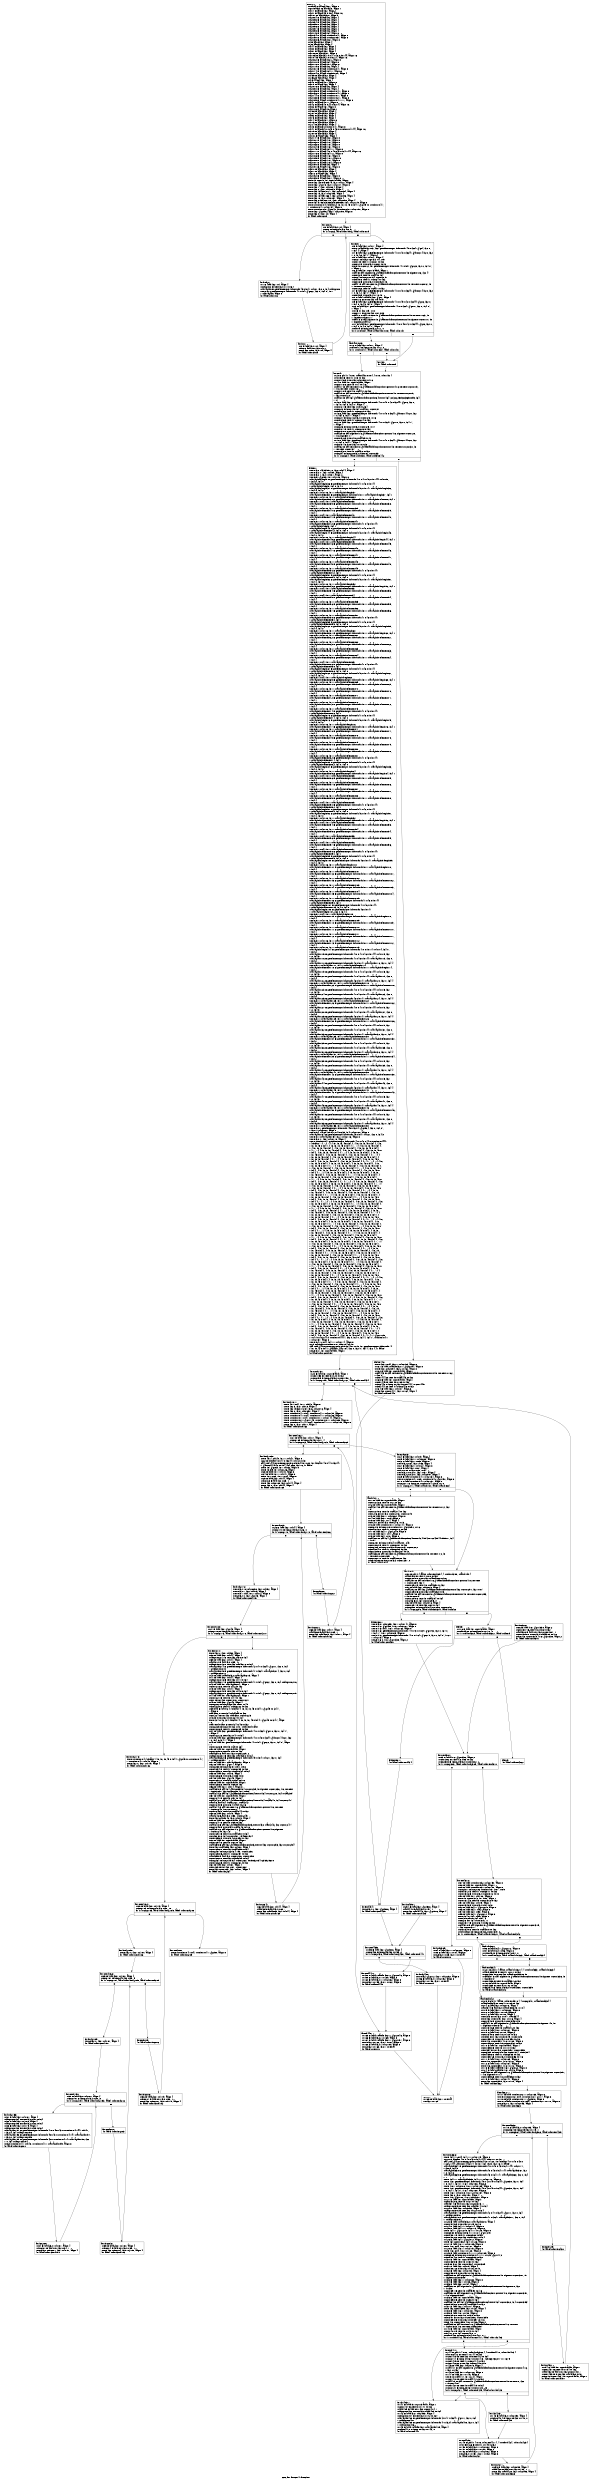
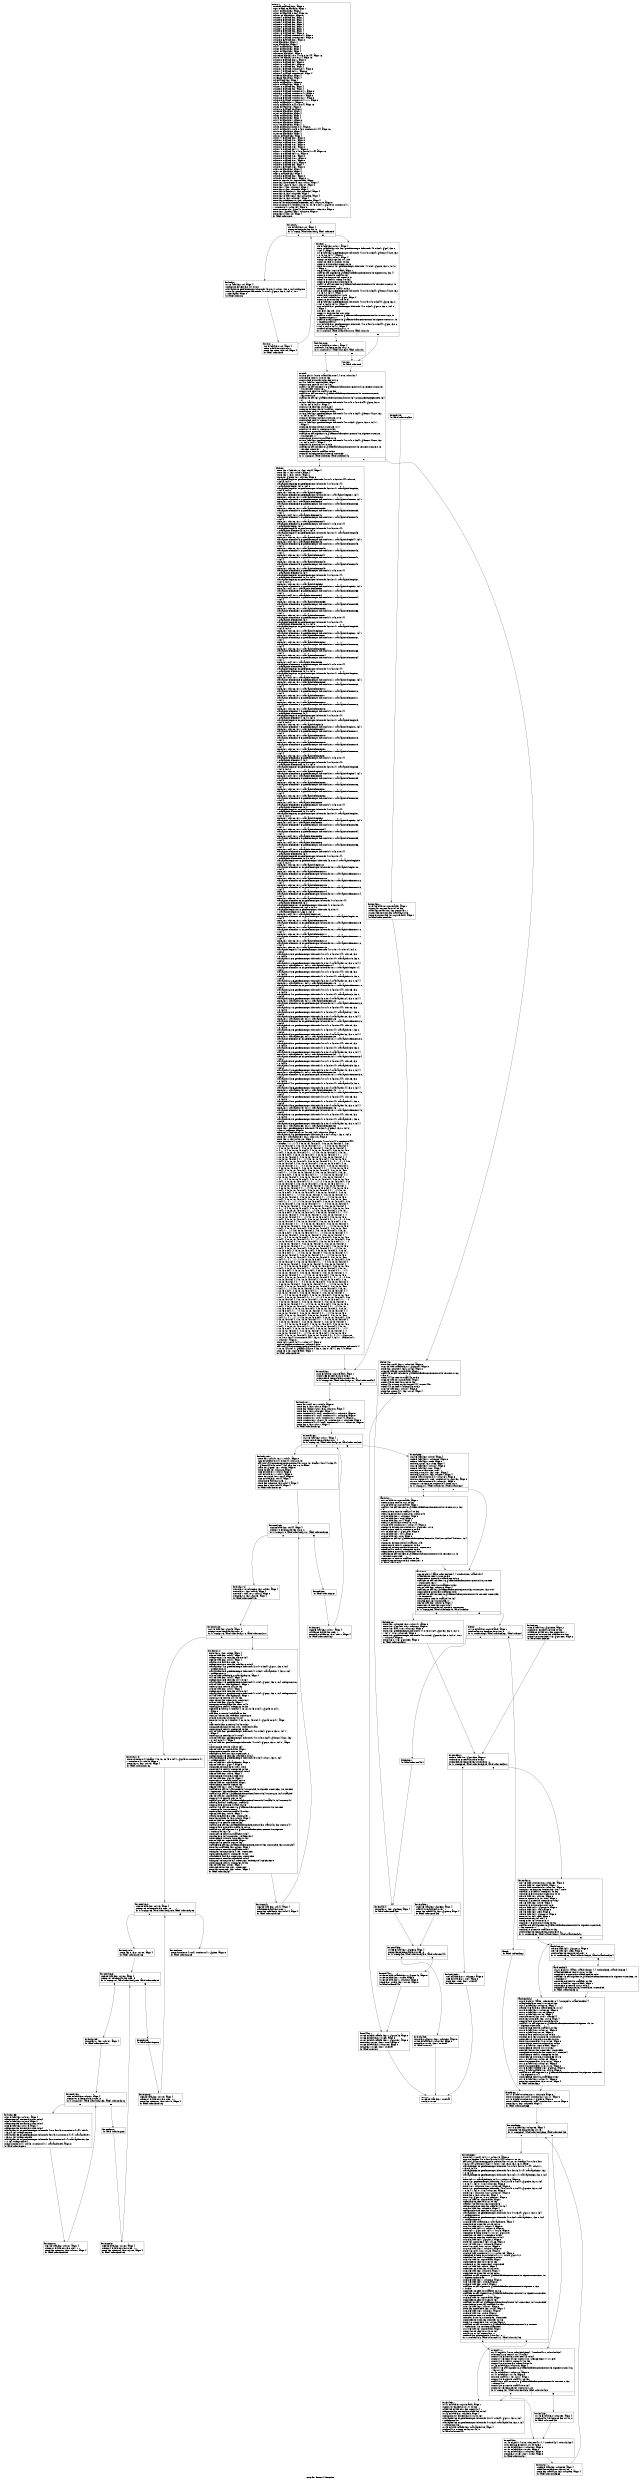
none -> (502, 2024)
(549, 2191) -> (561, 2243)
